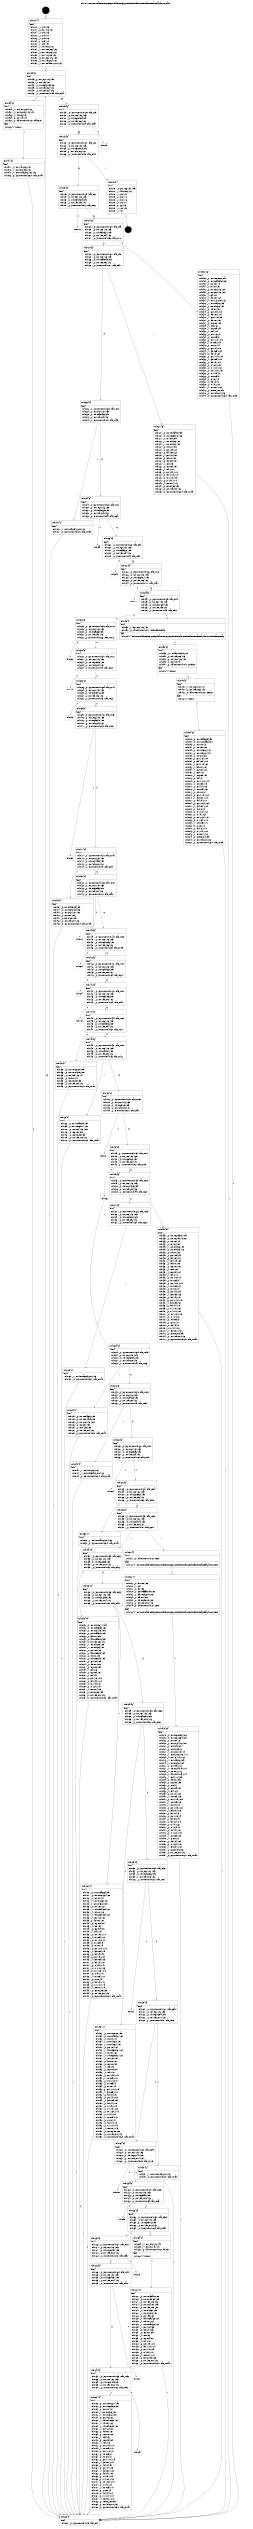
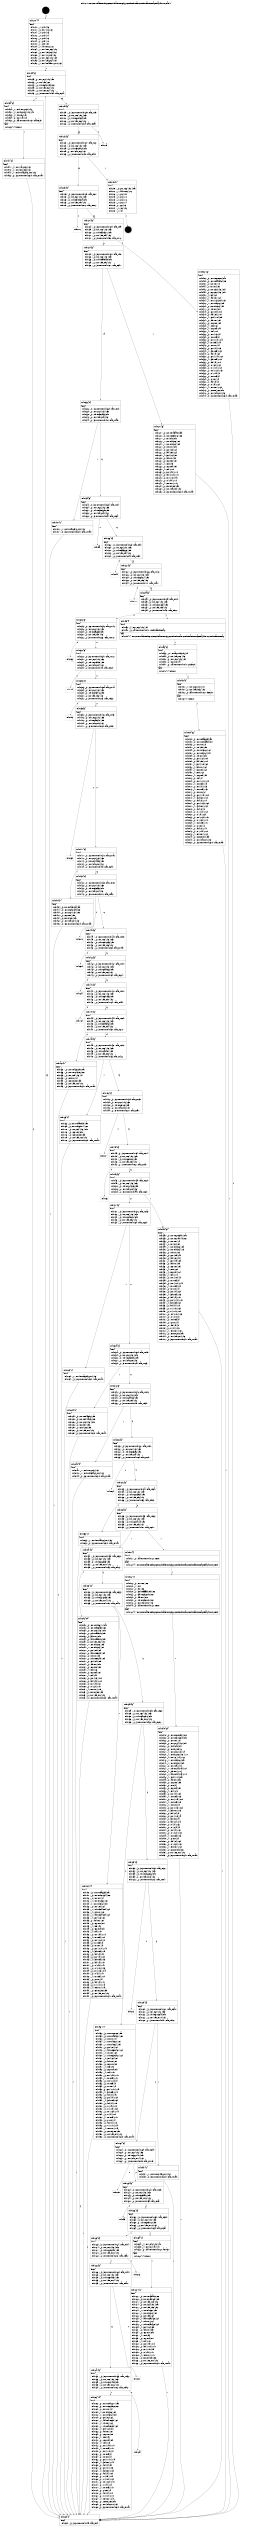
(91, 1275) -> (130, 1284)
